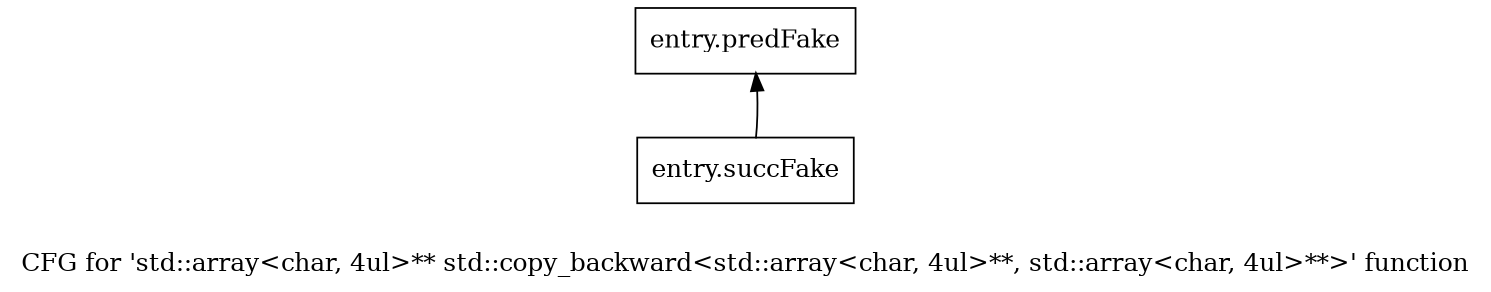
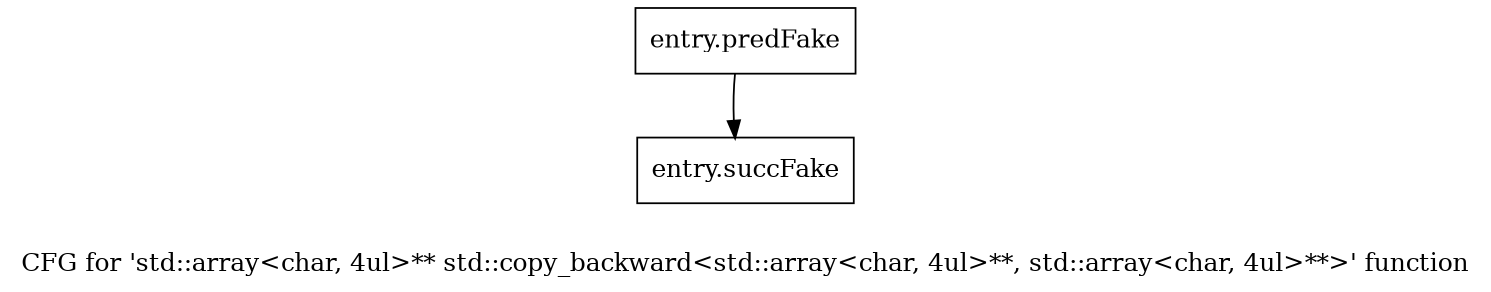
(757, 115) -> (734, 97)
